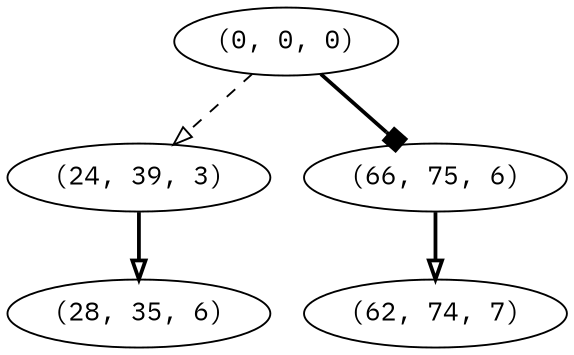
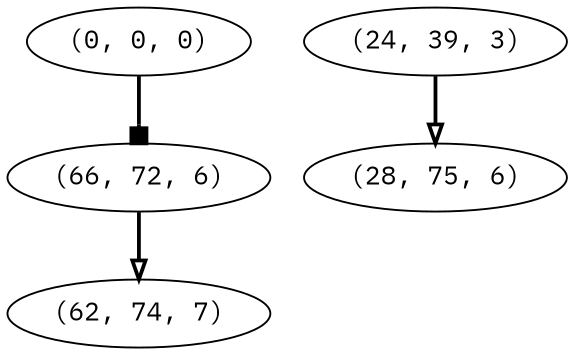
(220, 103) -> none
(435, 178) -> (139, 178)
(139, 314) -> (435, 178)
